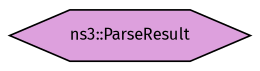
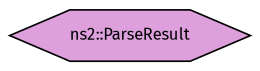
(130, 36) -> (130, 36)
